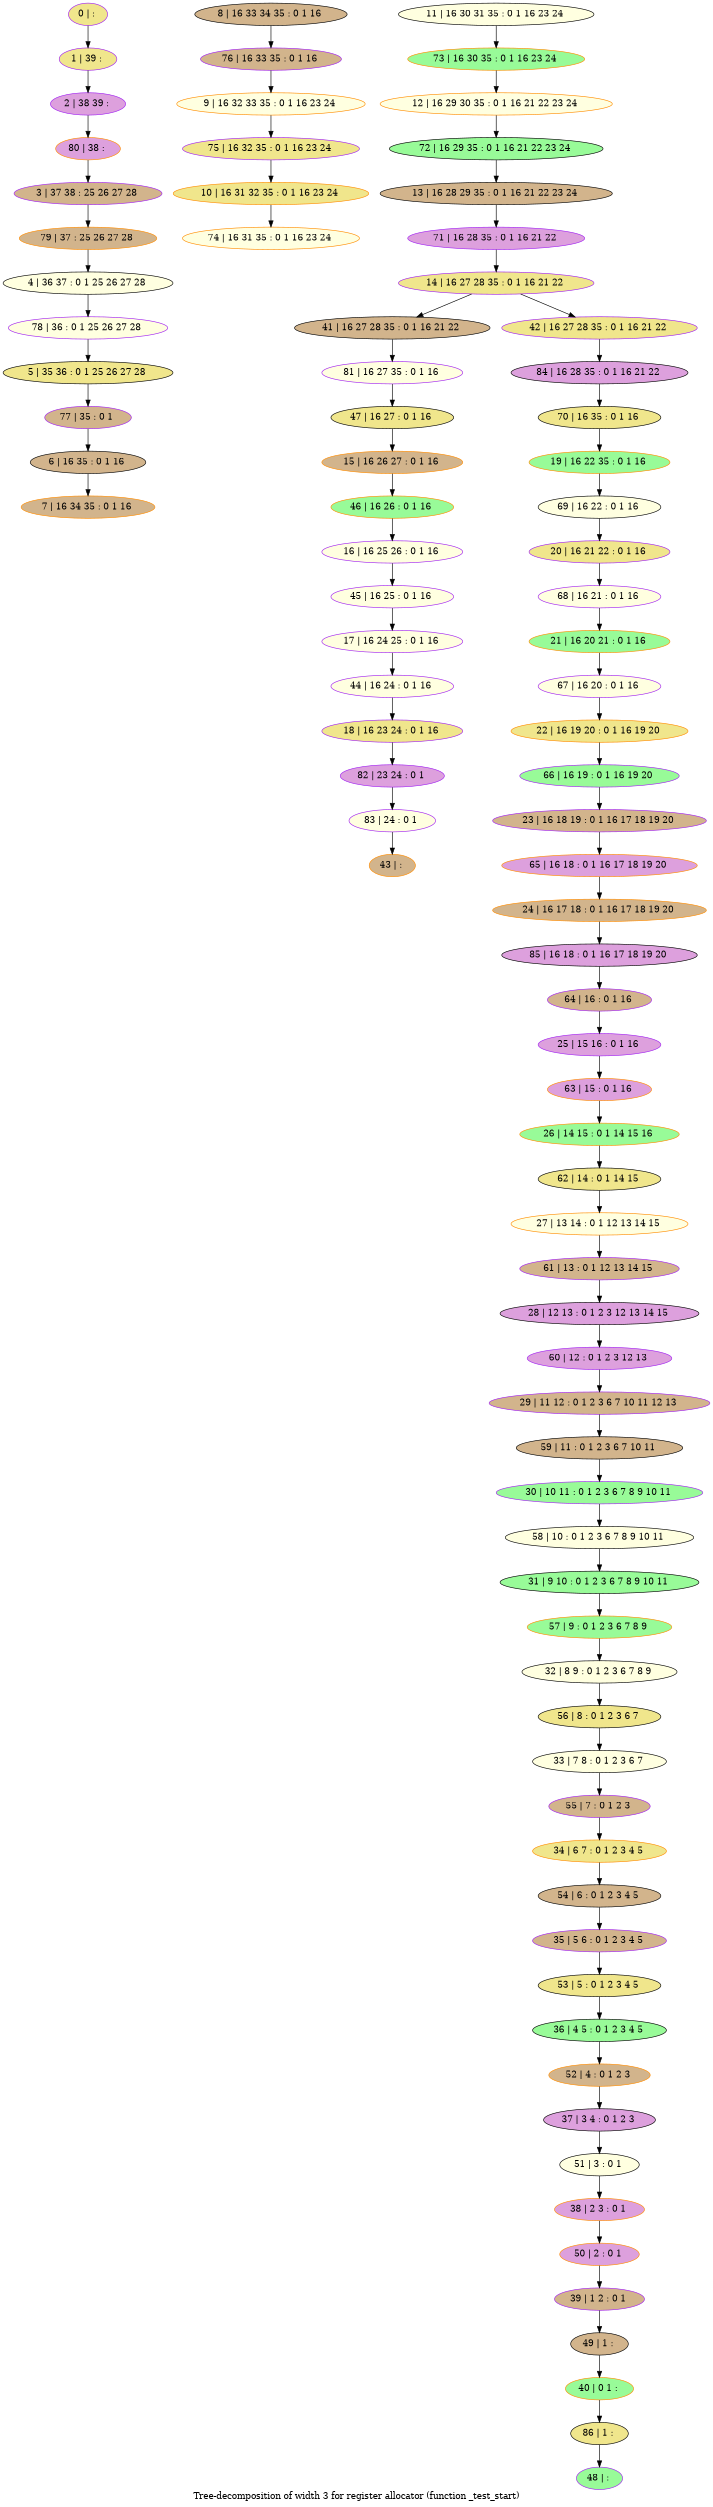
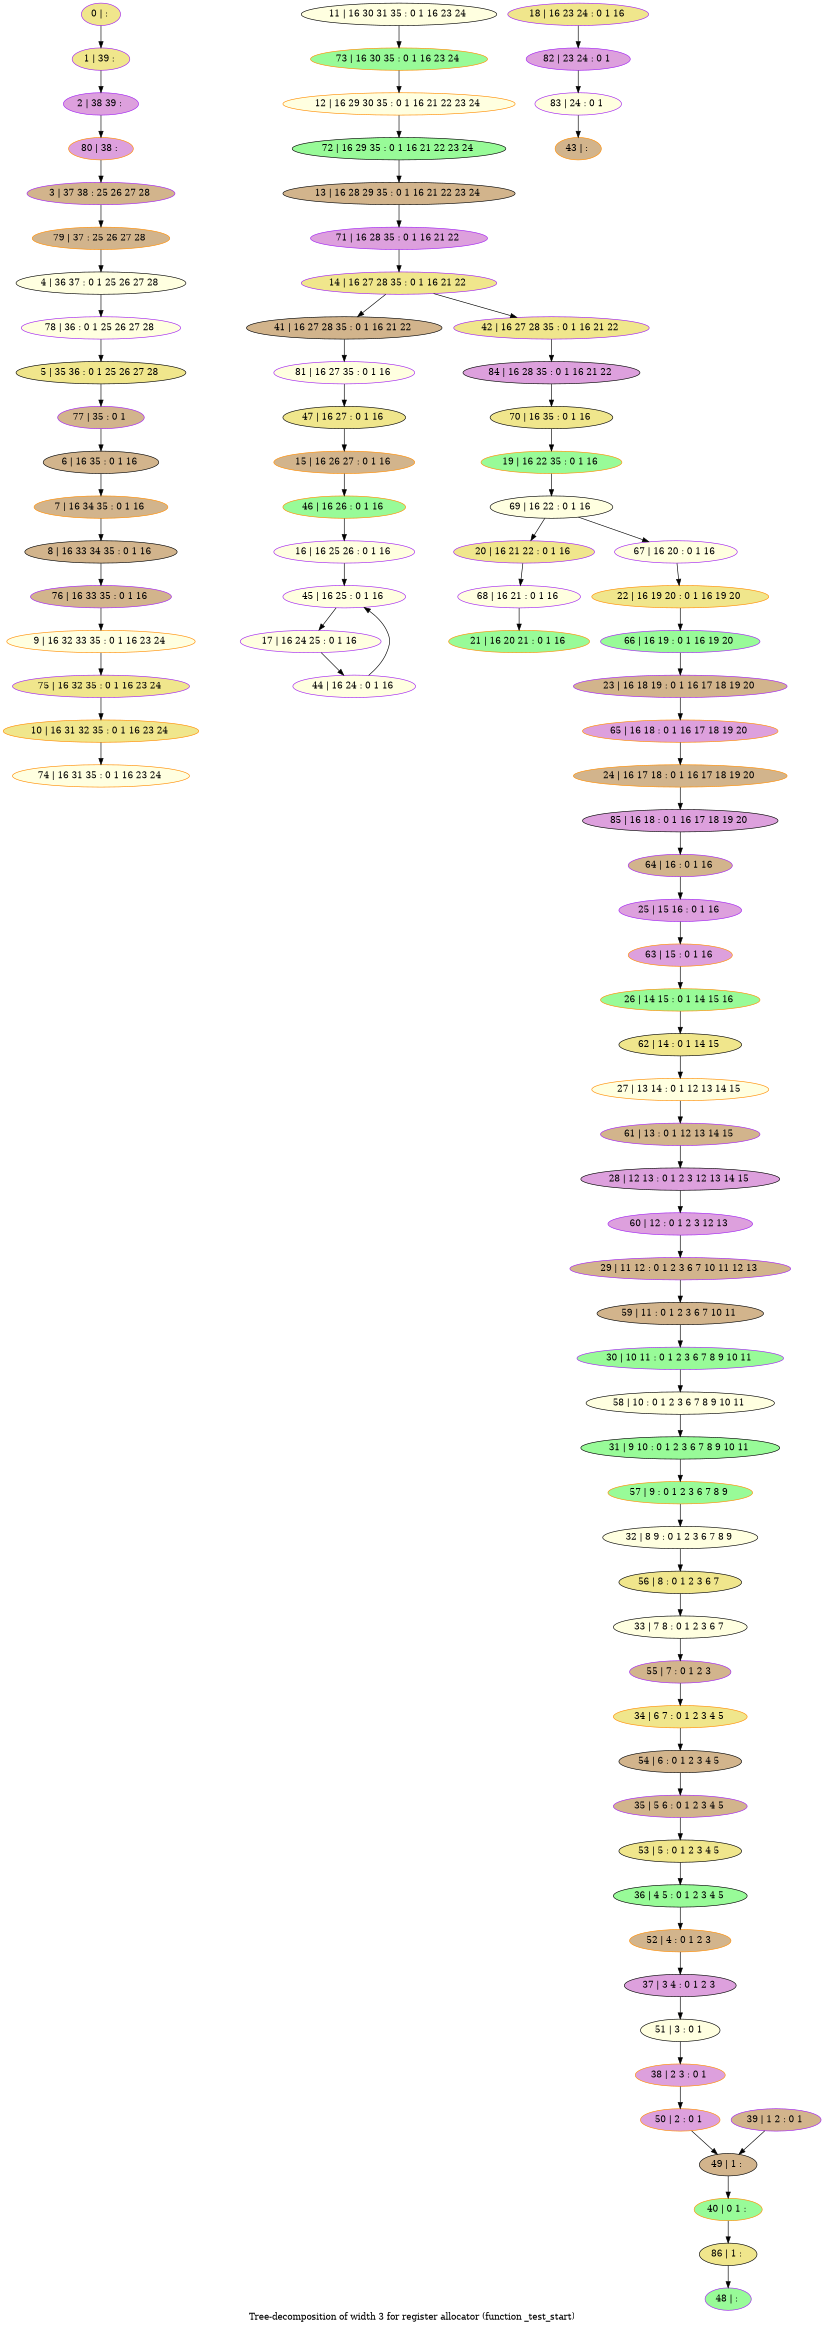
none -> (101, 526)
(600, 661) -> (611, 528)
(392, 706) -> (389, 643)
(600, 2274) -> (702, 2140)
